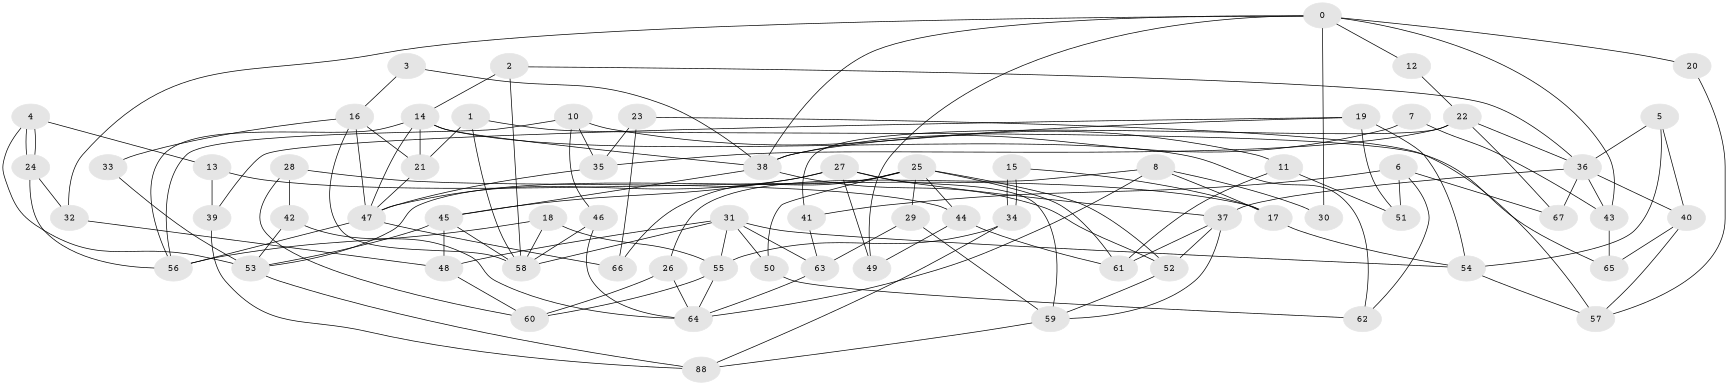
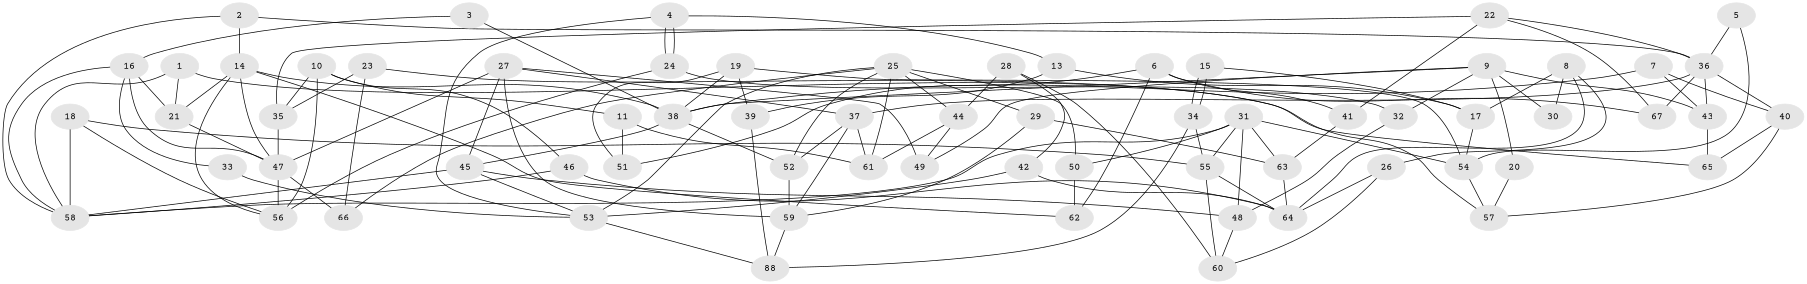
(1322, 15) -> (1487, 66)
(1412, 66) -> none
(1673, 167) -> (1718, 94)
